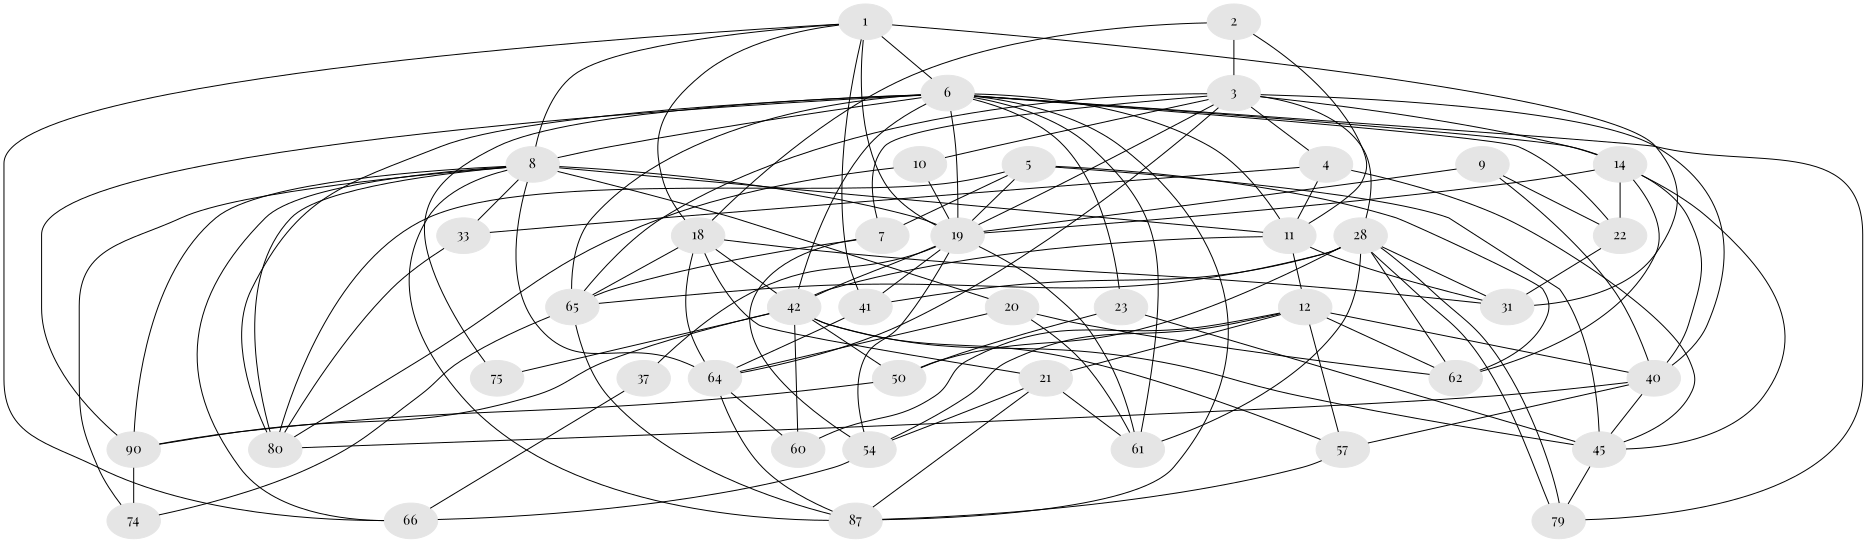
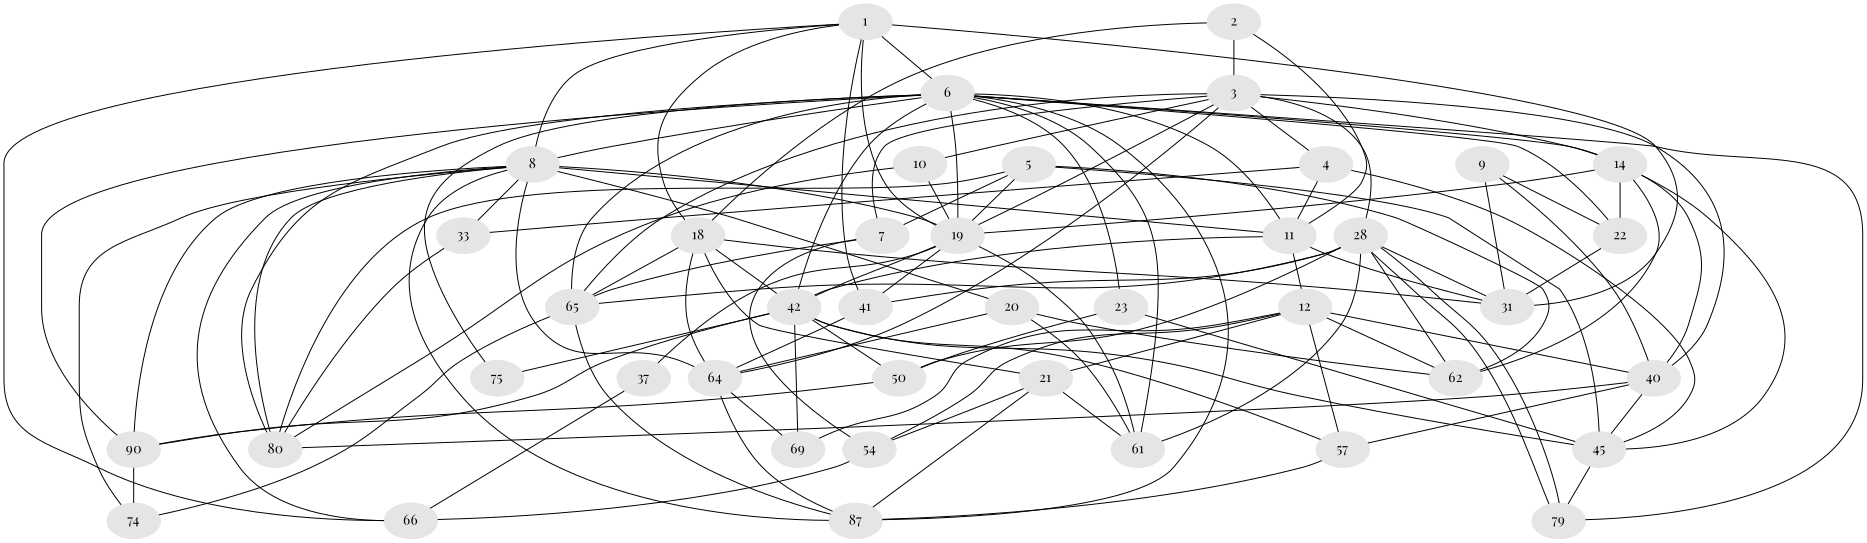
(1220, 201) -> (1495, 236)
(912, 311) -> none
(798, 450) -> (798, 450)
